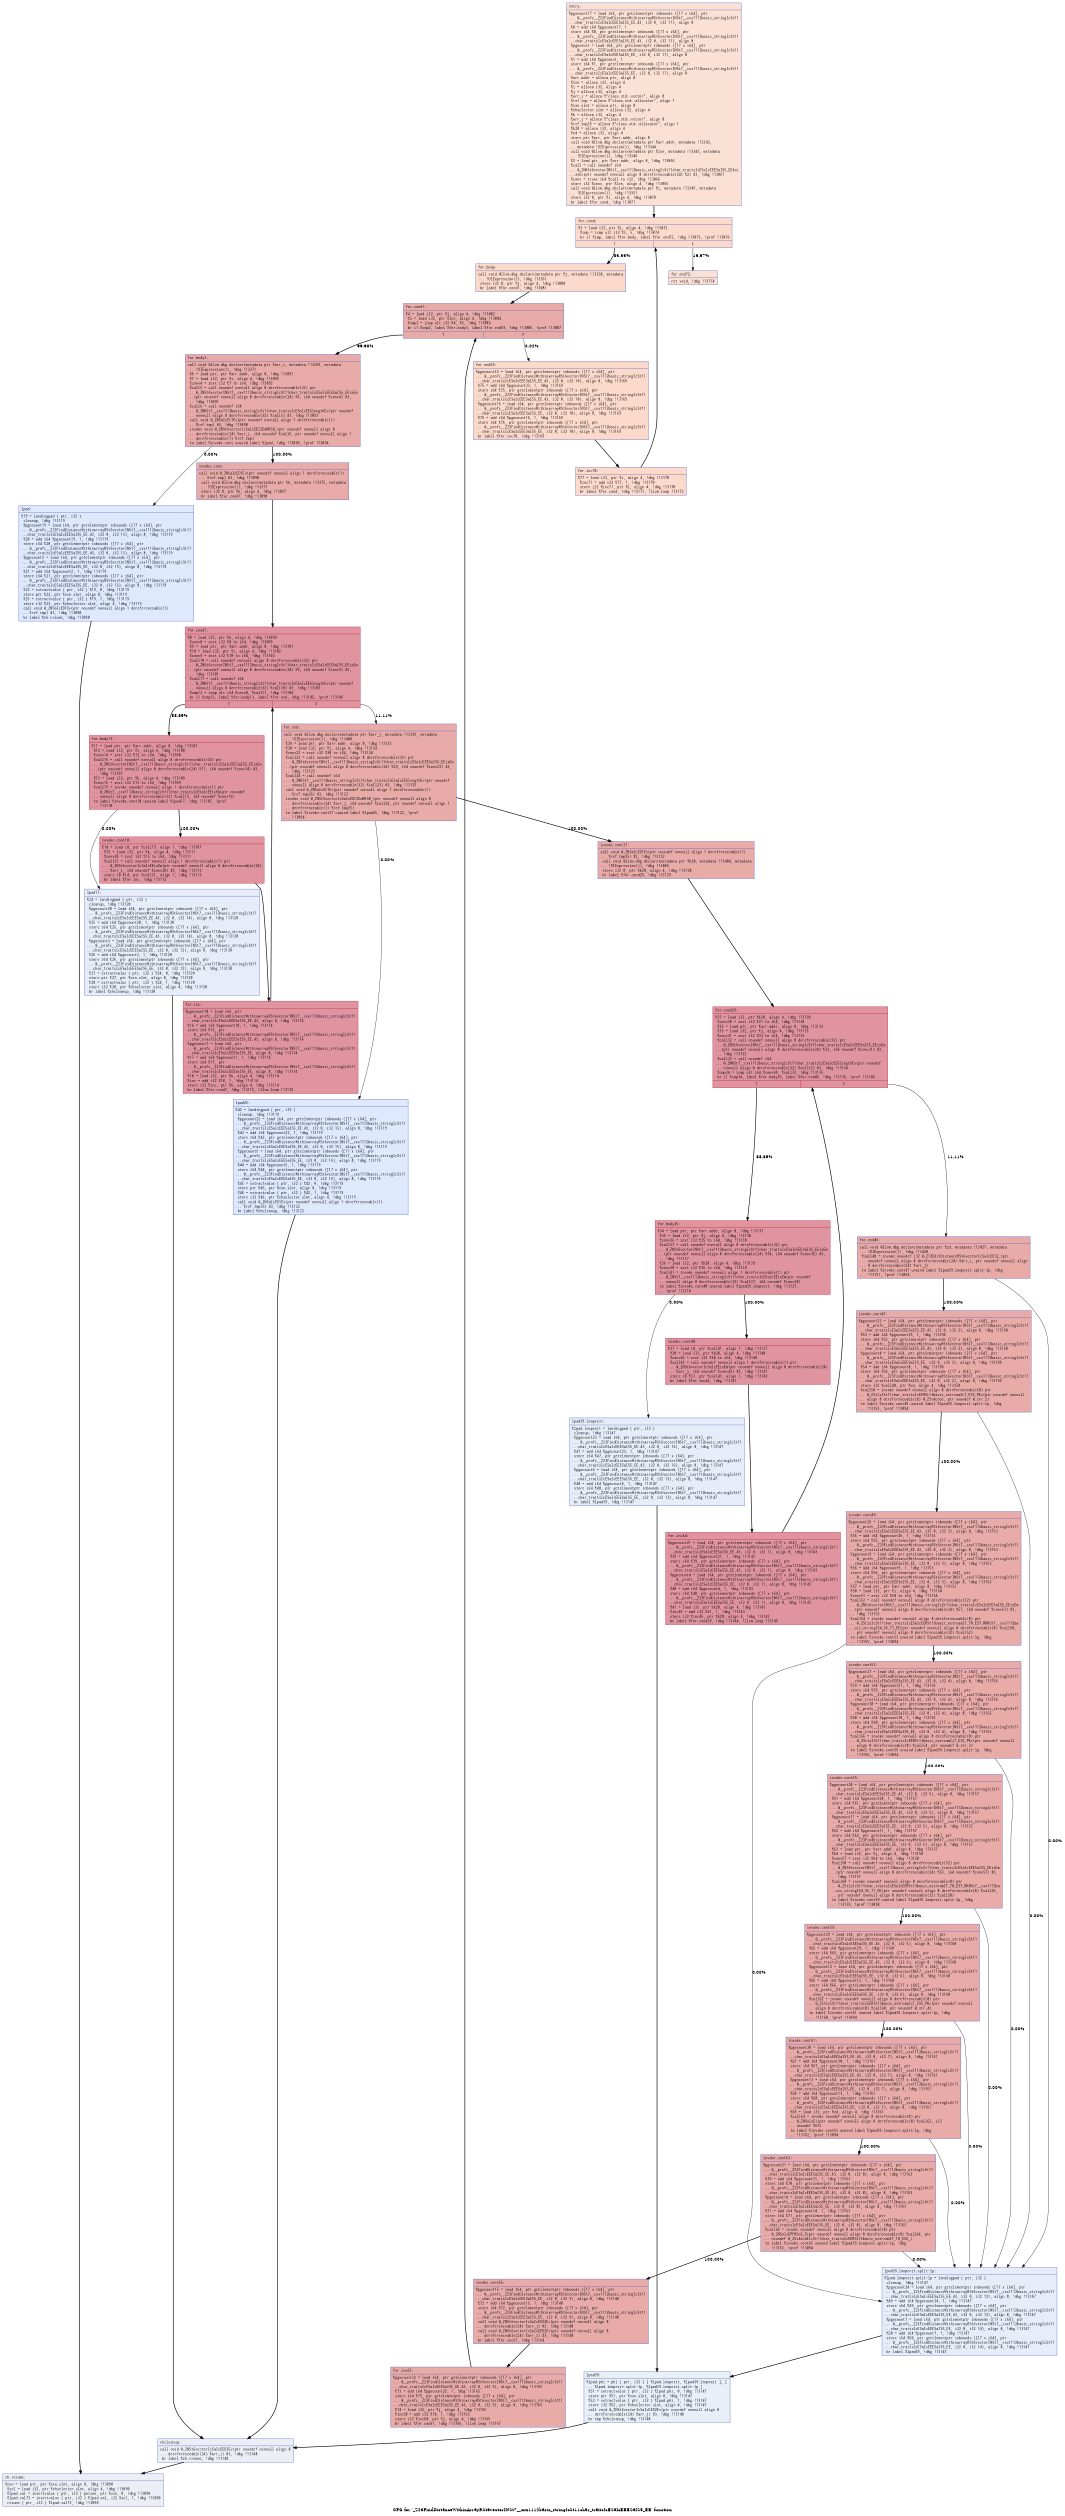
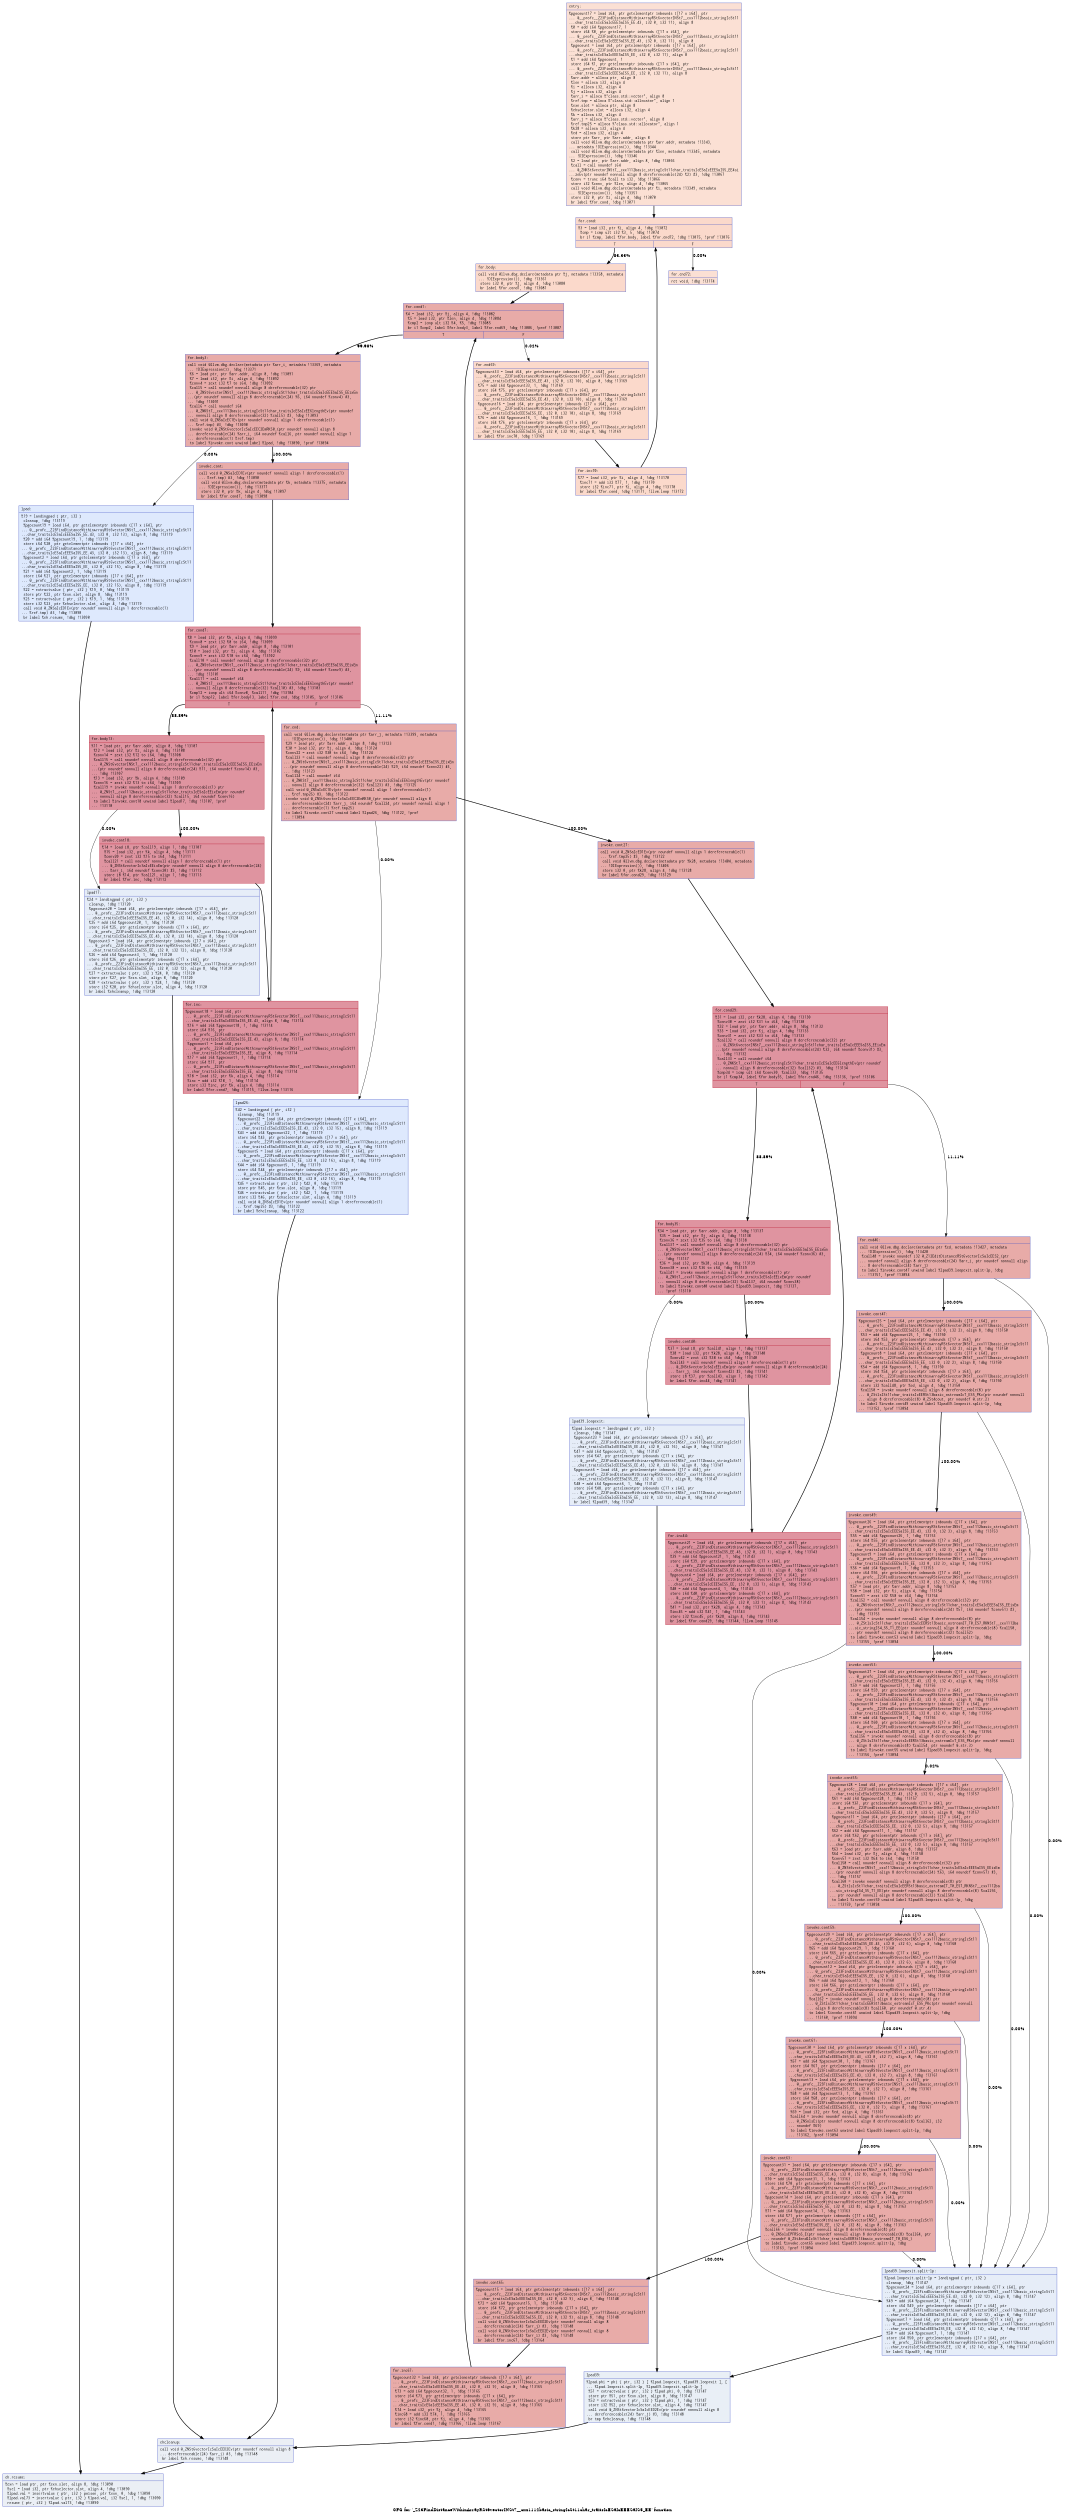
(701, 256) -> (700, 256)
(935, 1766) -> (932, 1766)
